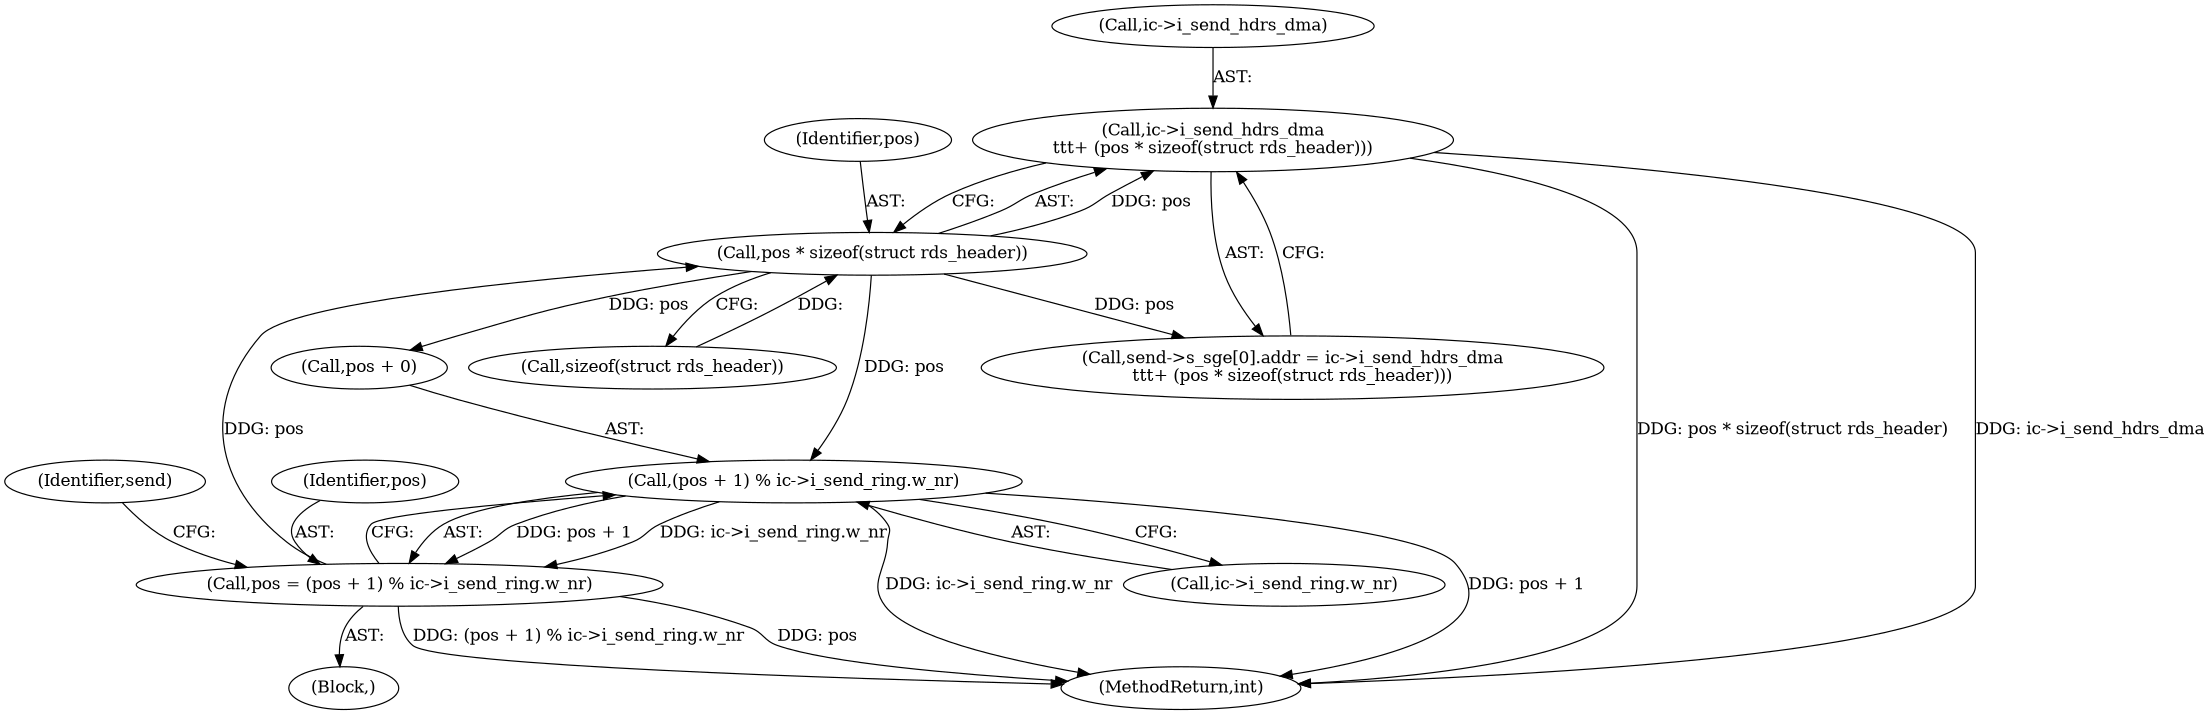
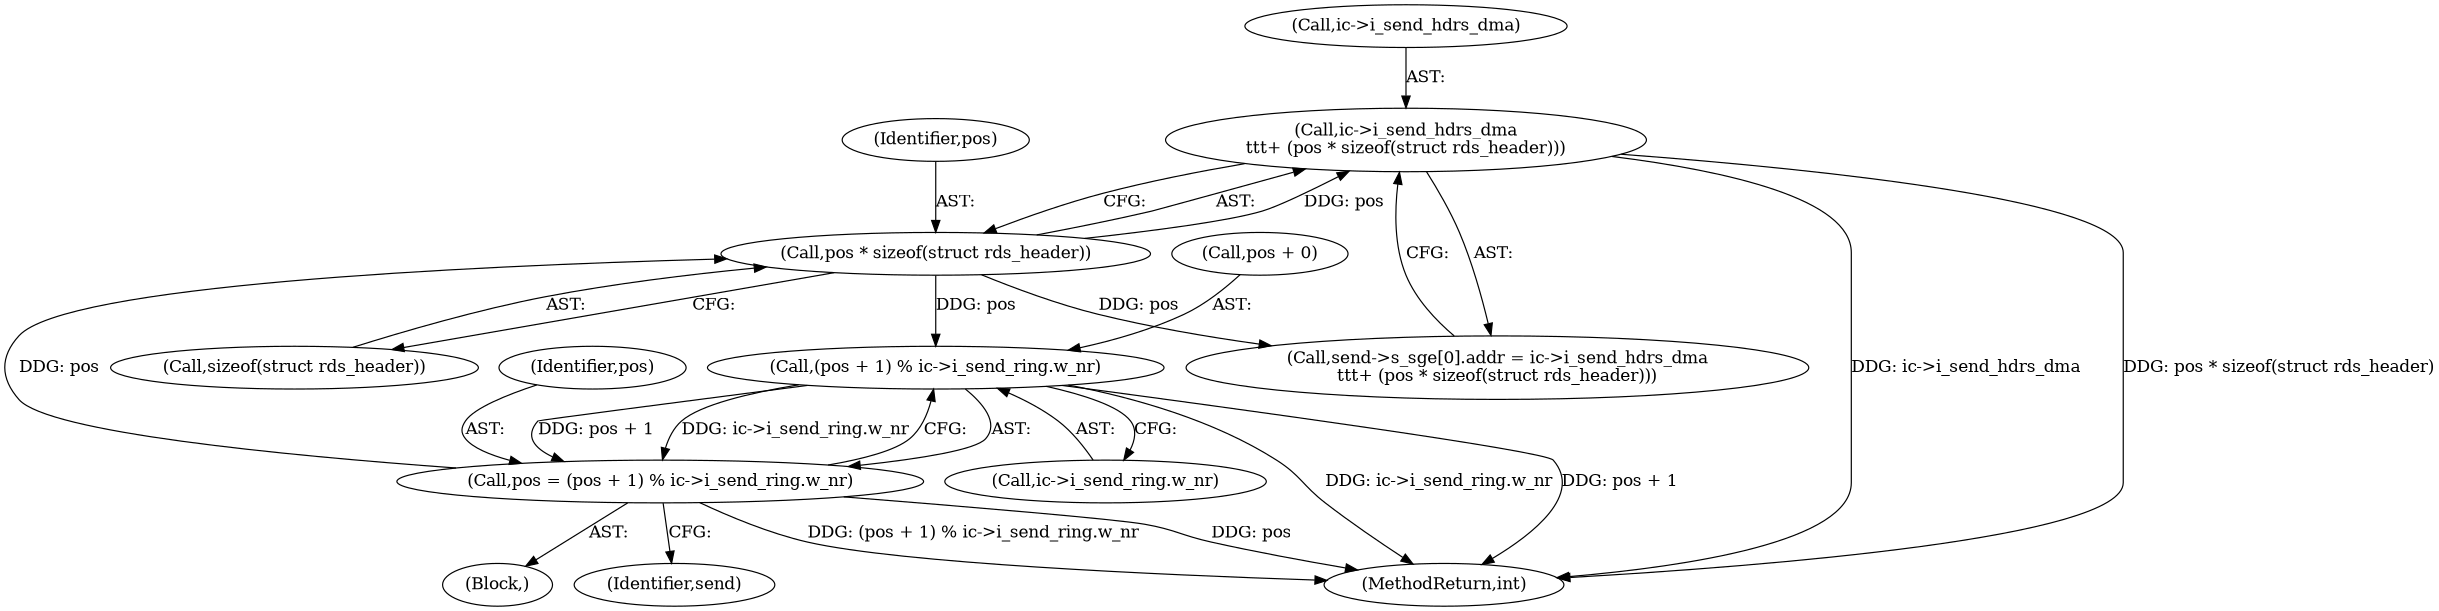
(585, 302) -> none
(823, 305) -> (569, 305)
(174, 543) -> (667, 527)
